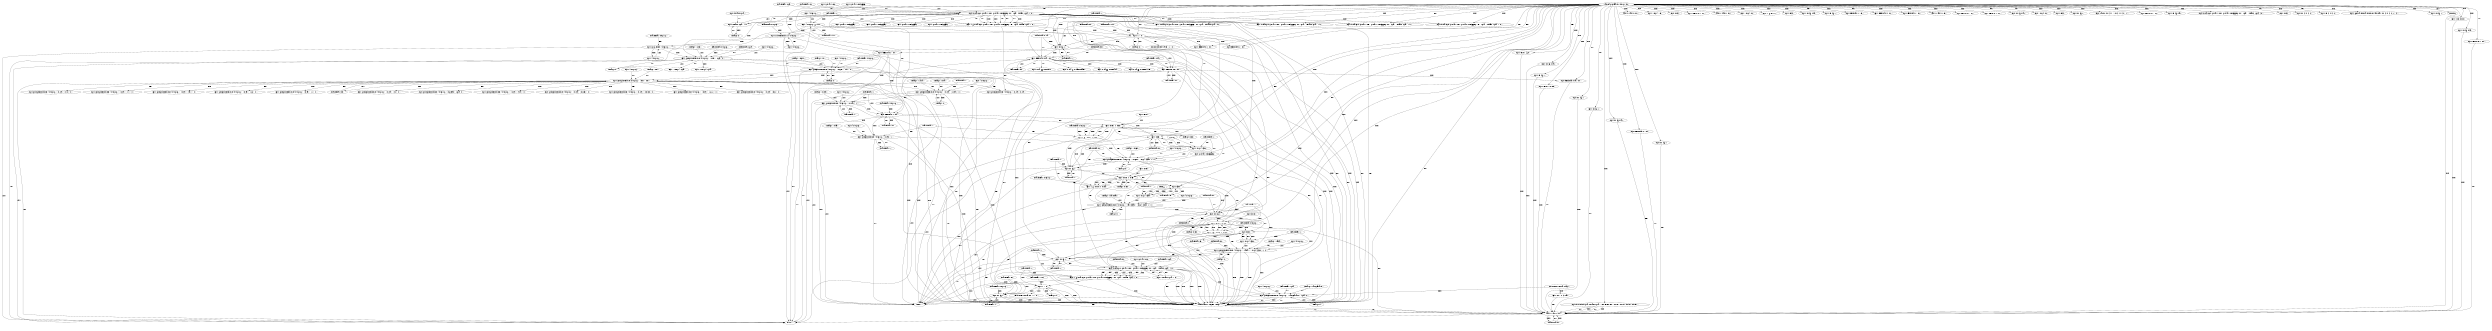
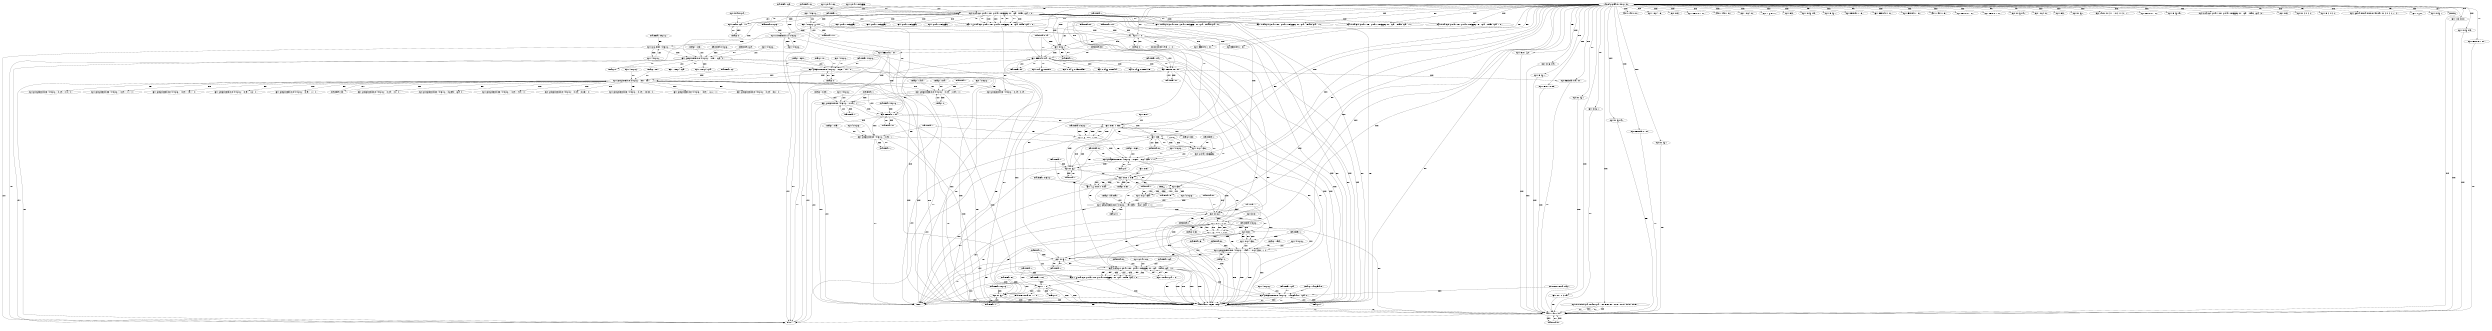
none -> (2418, 13)
none -> (728, 70)
(1560, 291) -> (1583, 151)
